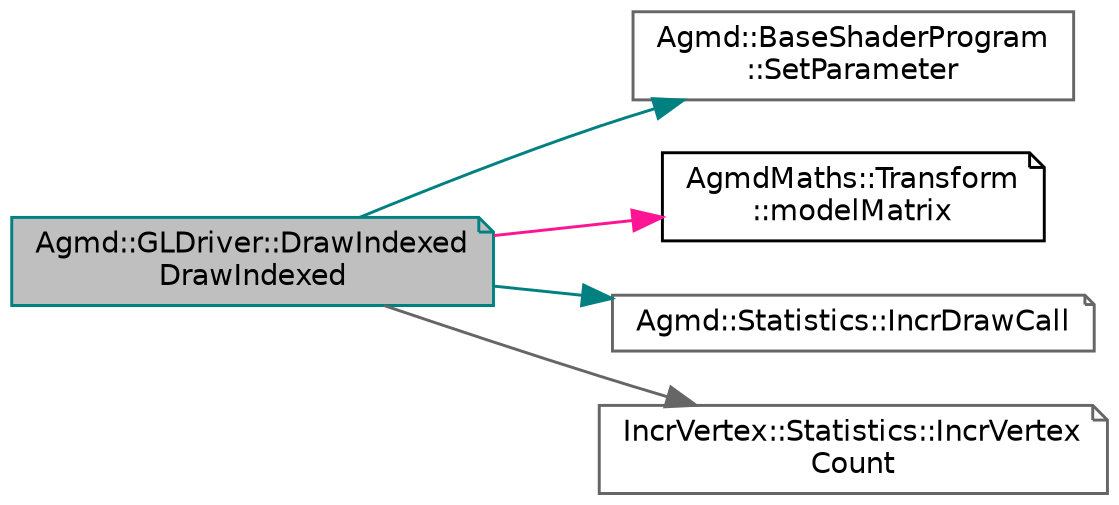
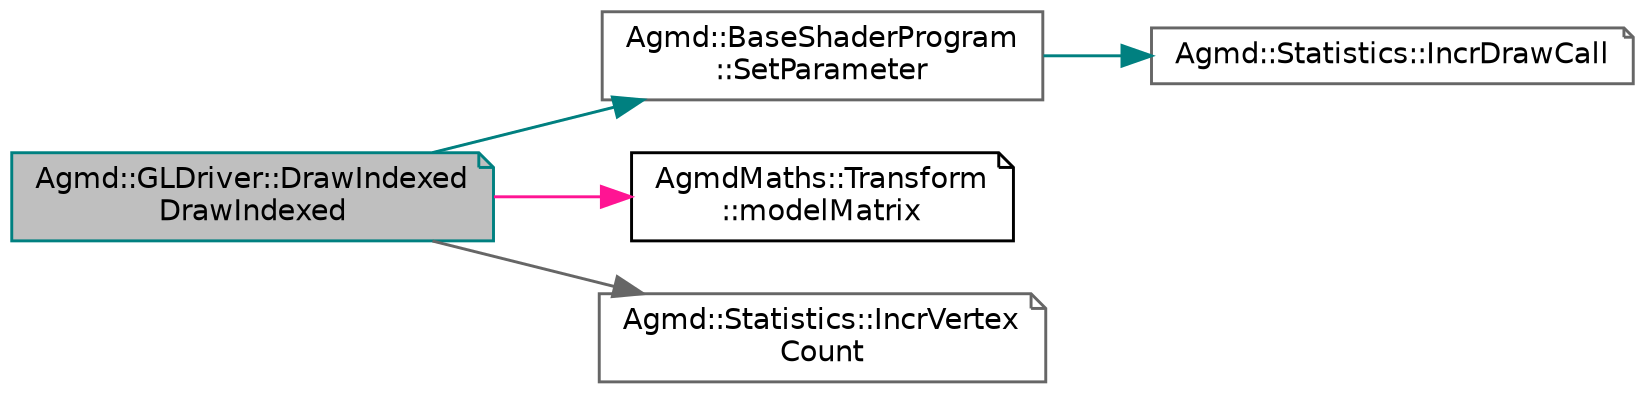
(538, 291) -> (1083, 56)
(853, 449) -> (822, 338)
